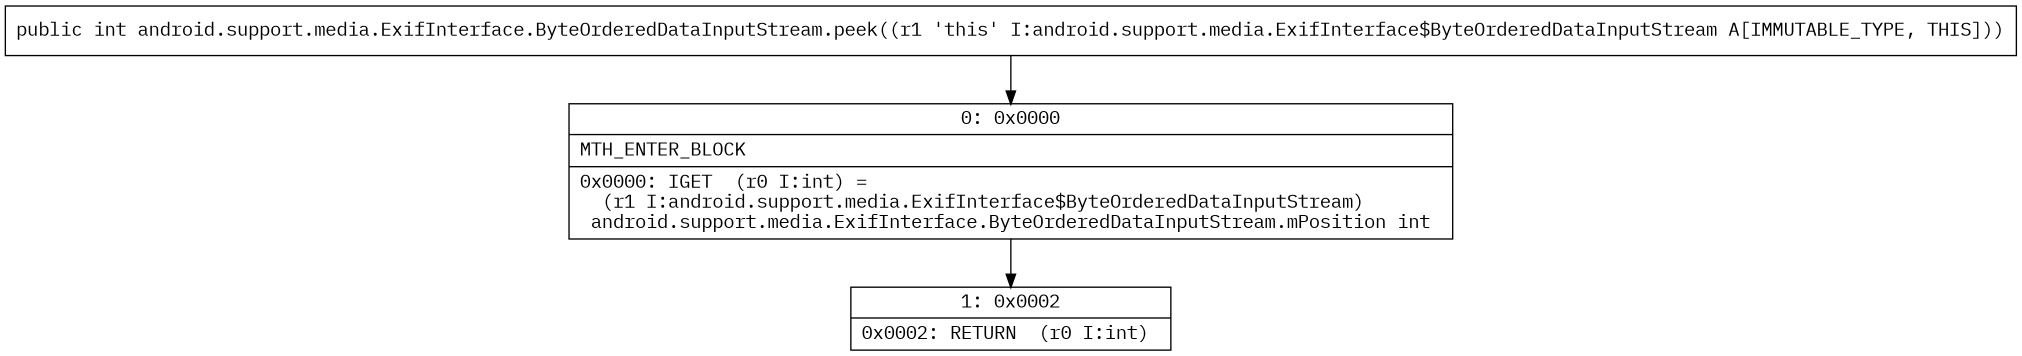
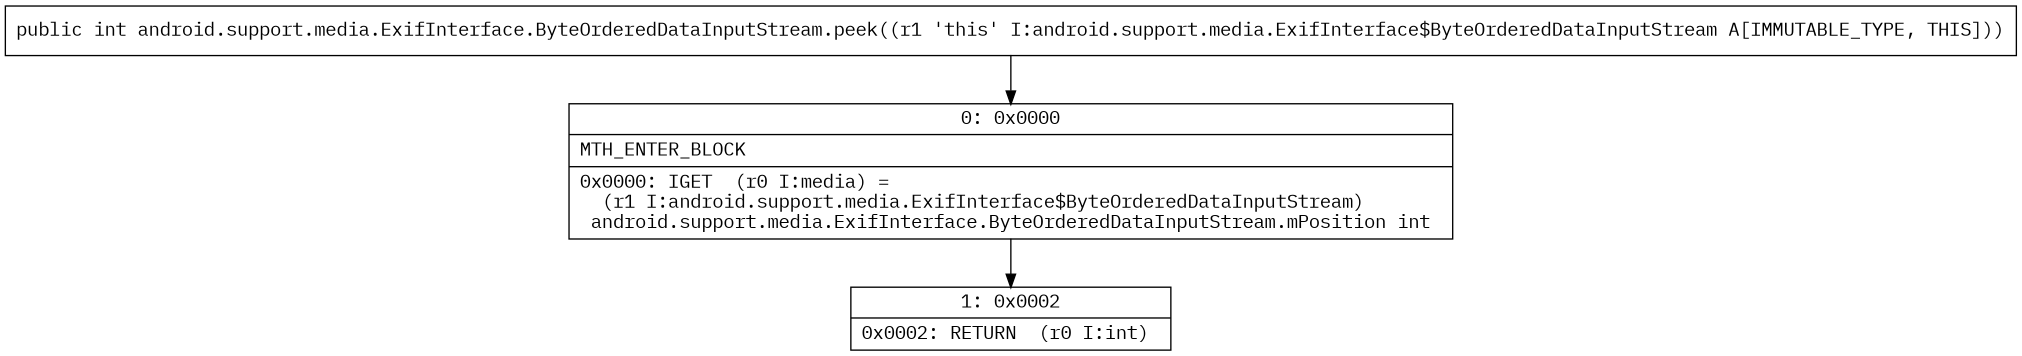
(729, 182) -> (740, 182)
